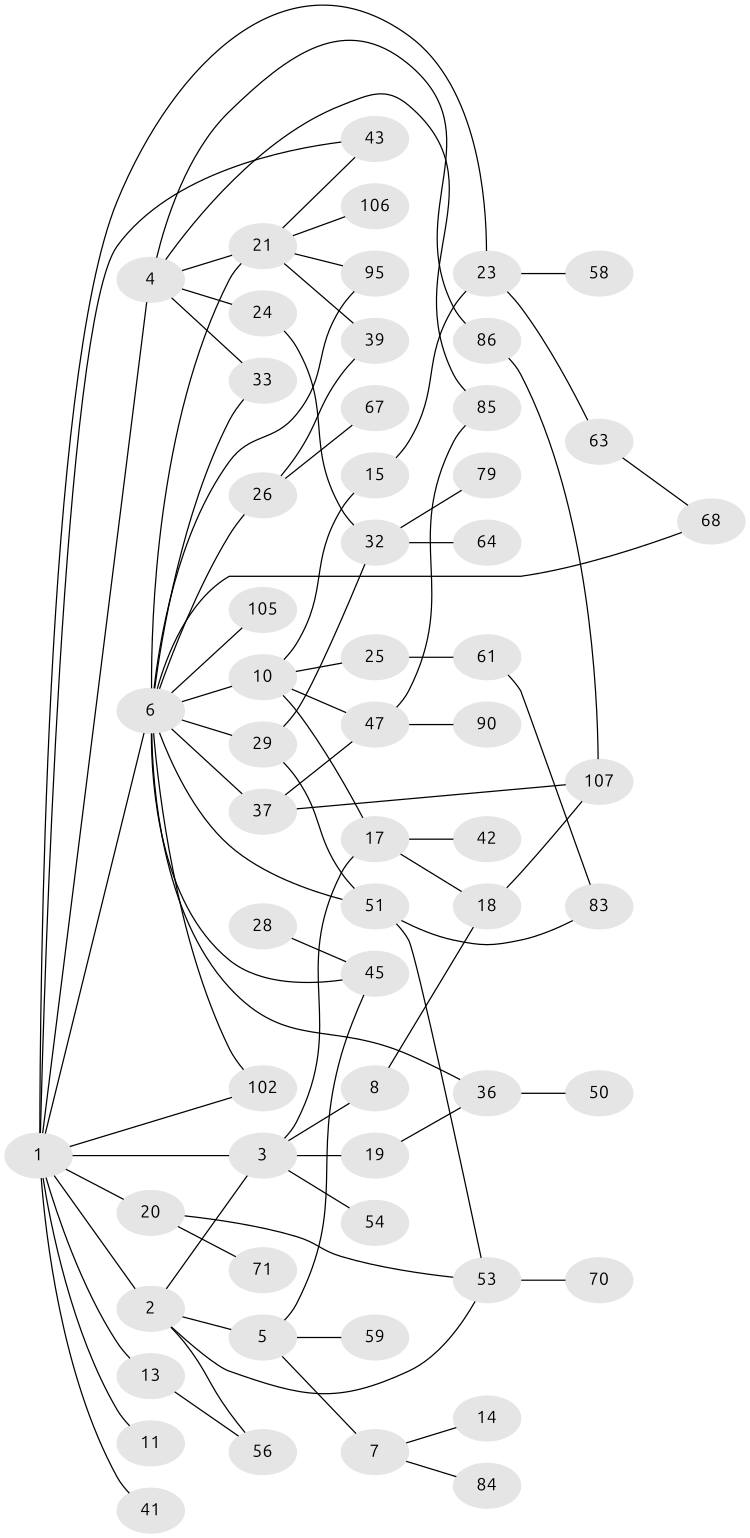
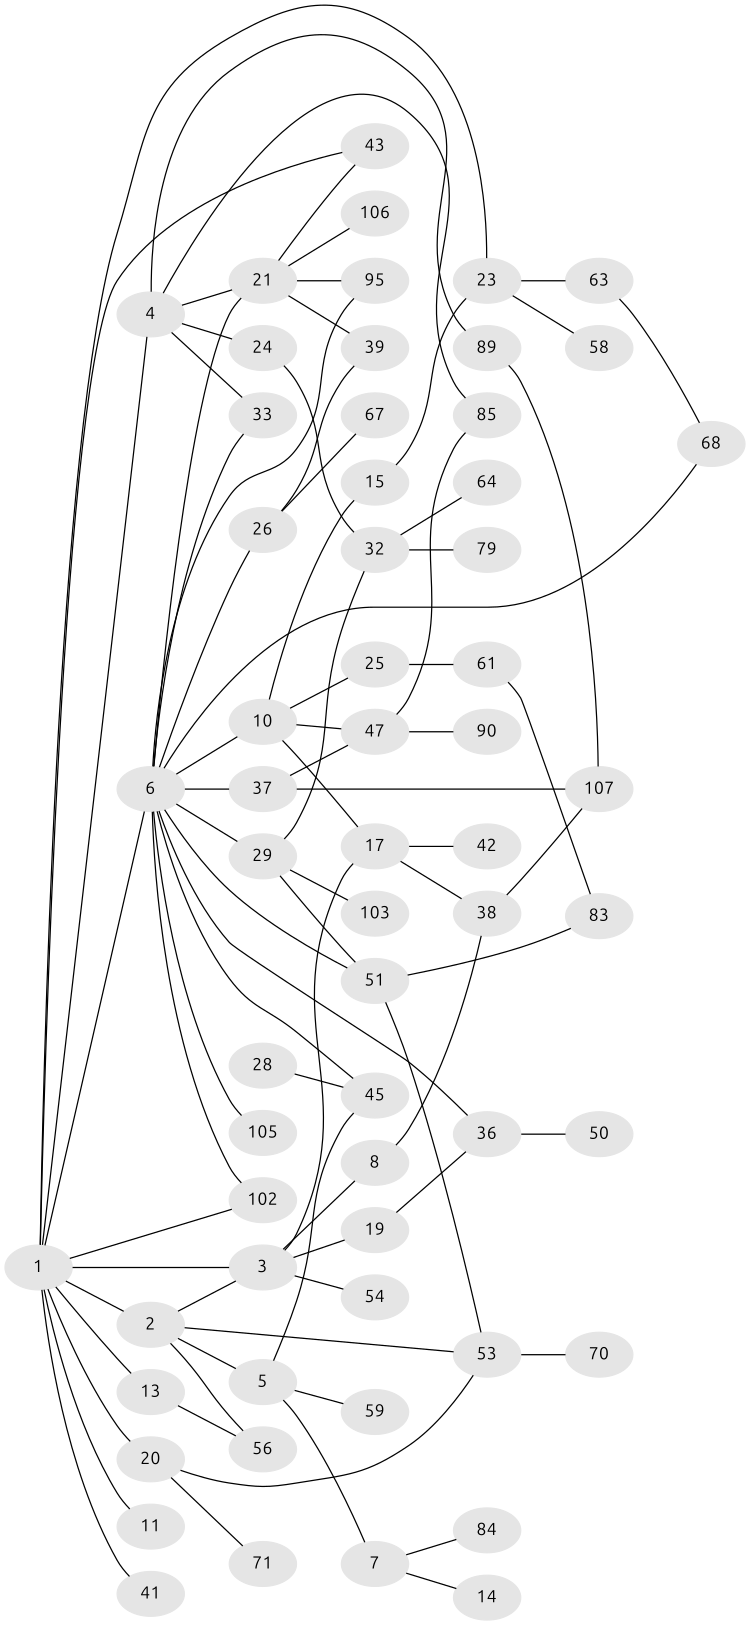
(487, 341) -> (487, 348)
(487, 906) -> (487, 914)
none -> (375, 914)
